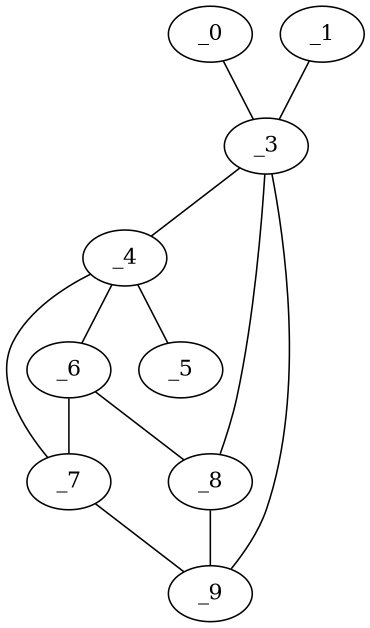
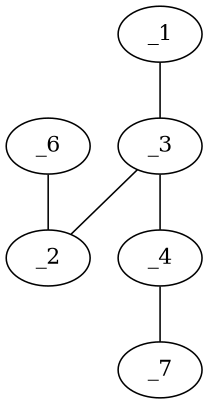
(210, 34) -> none
(97, 314) -> none
(181, 370) -> none
(69, 426) -> none
(210, 482) -> (48, 258)
(210, 594) -> none
